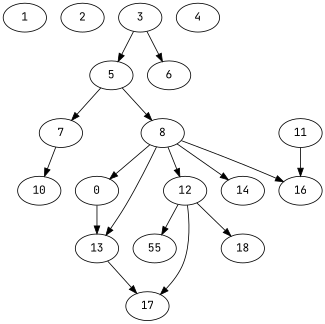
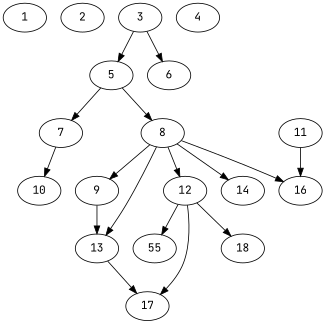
(97, 191) -> (97, 191)
